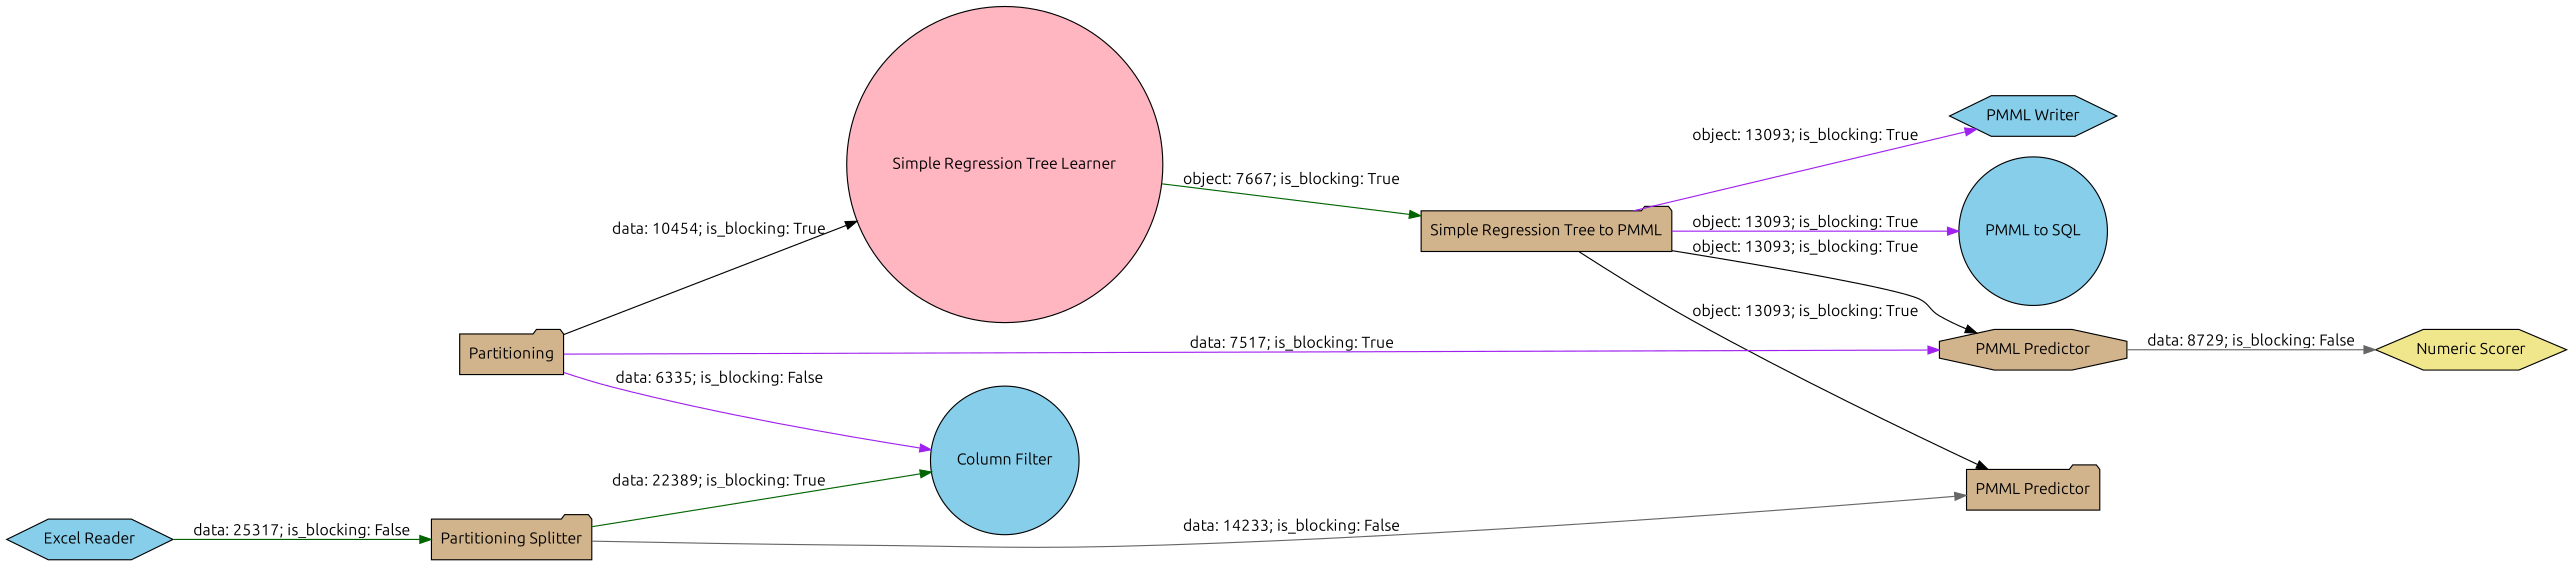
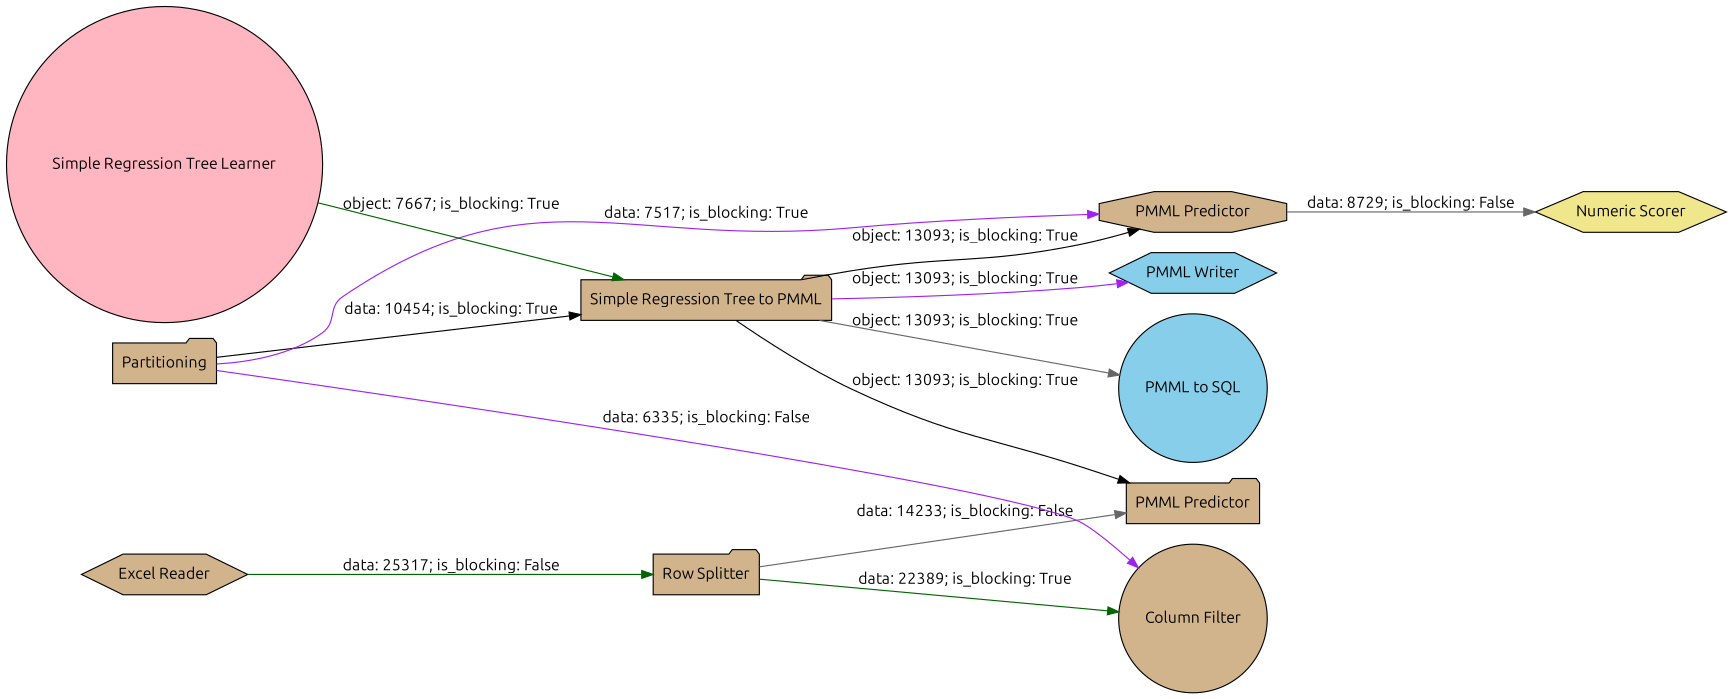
(1810, 231) -> (964, 347)
(705, 280) -> (393, 337)
(1005, 460) -> (1193, 618)
(90, 539) -> (165, 574)
(512, 539) -> (706, 574)
